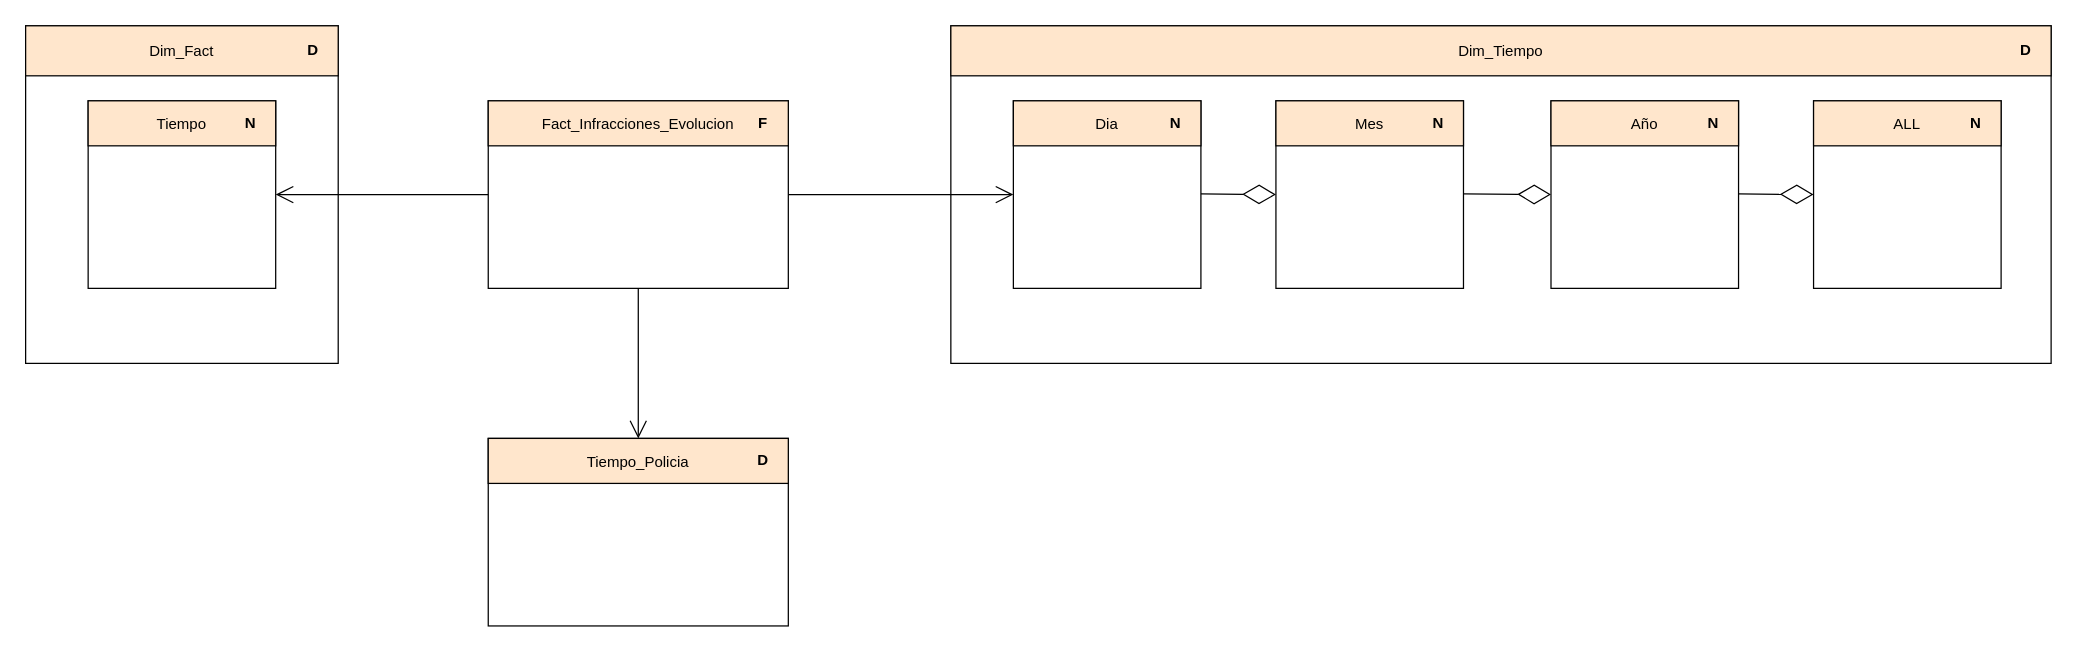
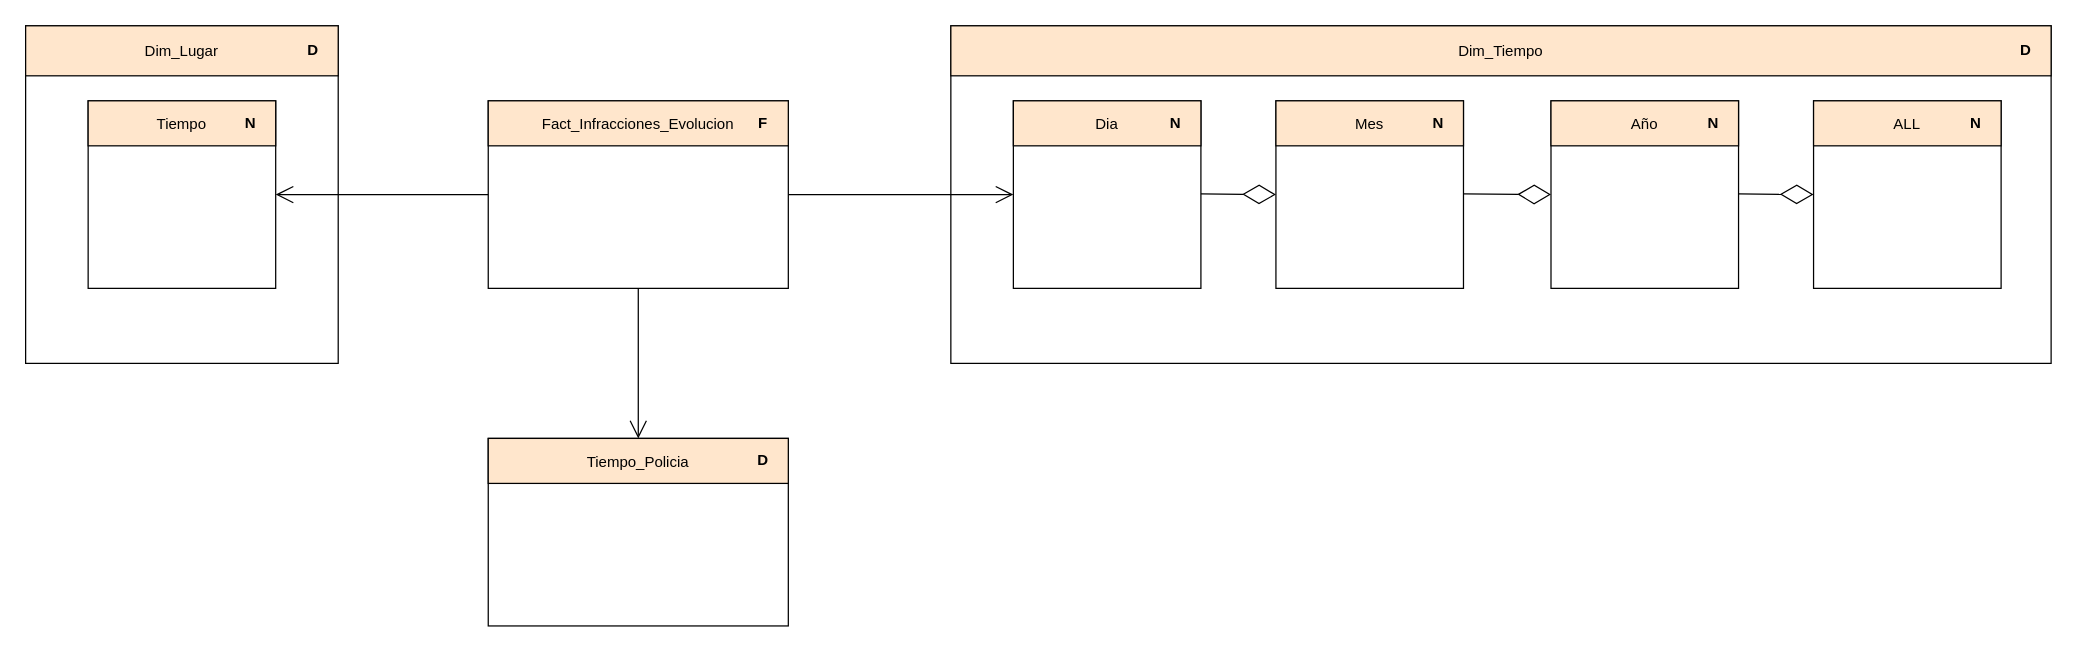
(181, 51) -> (181, 51)
